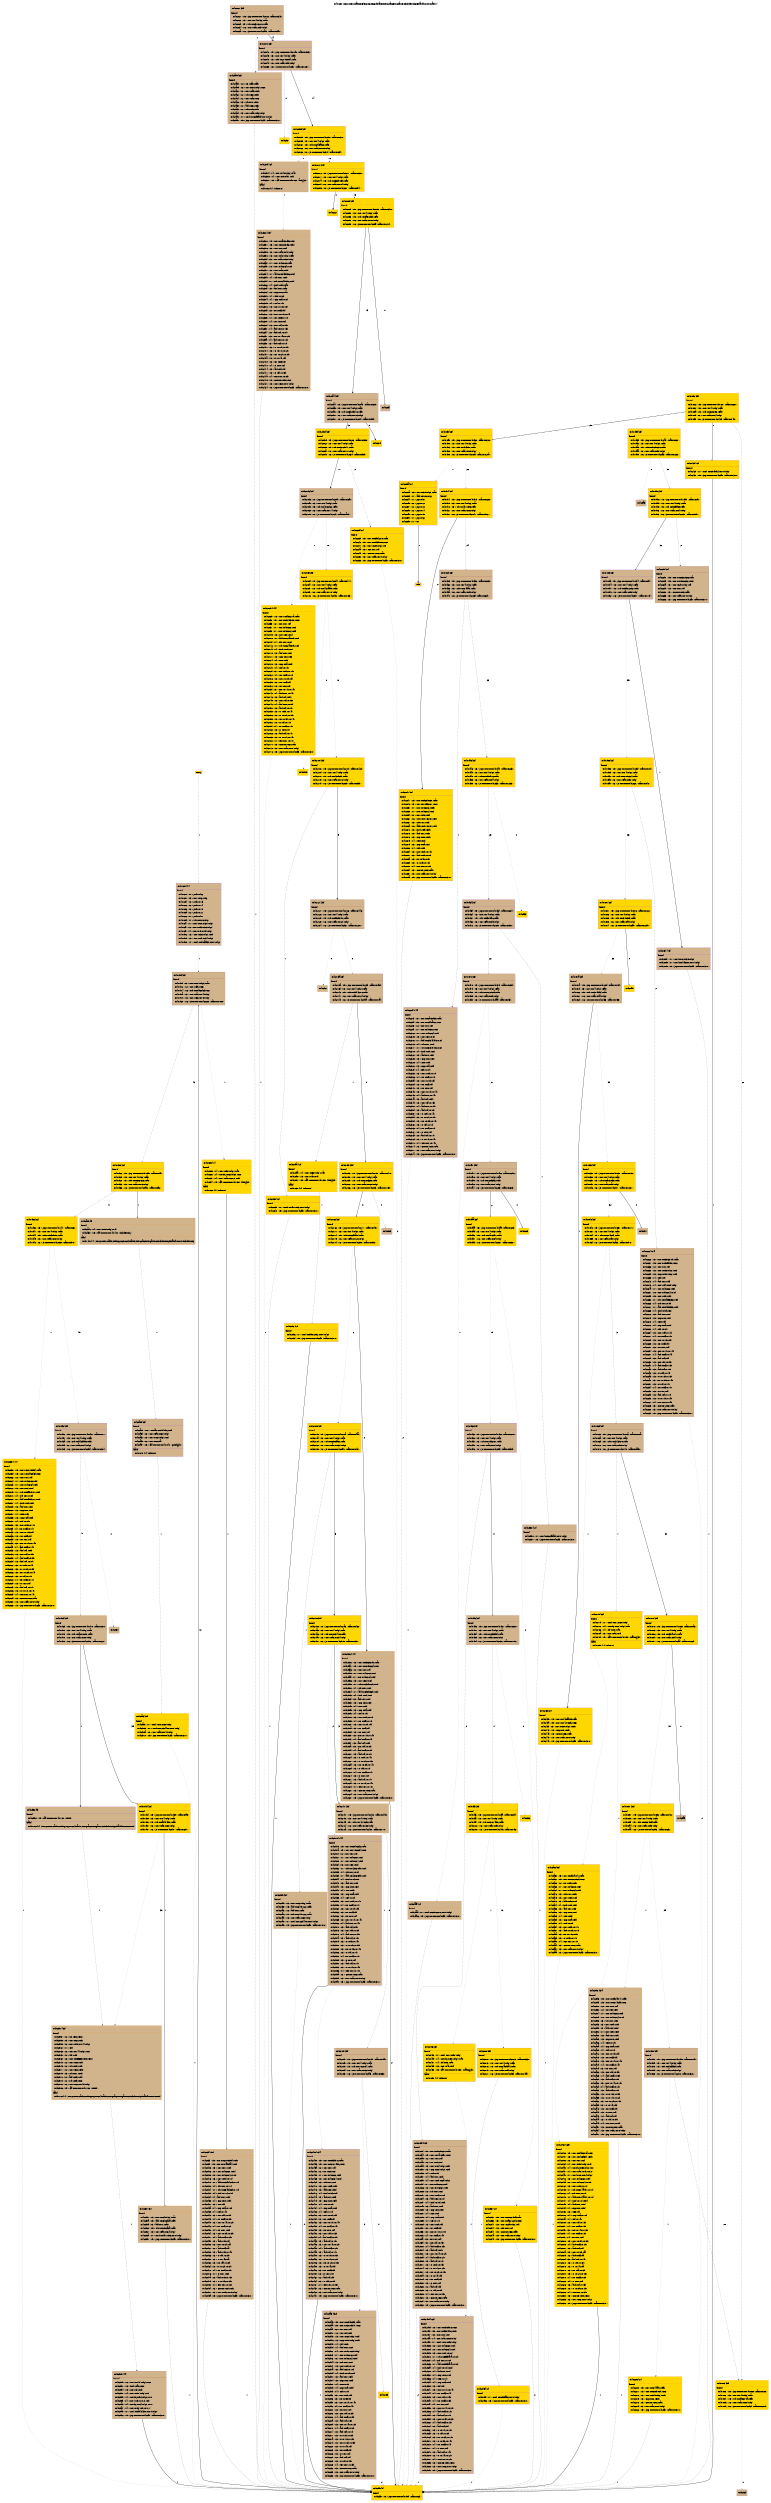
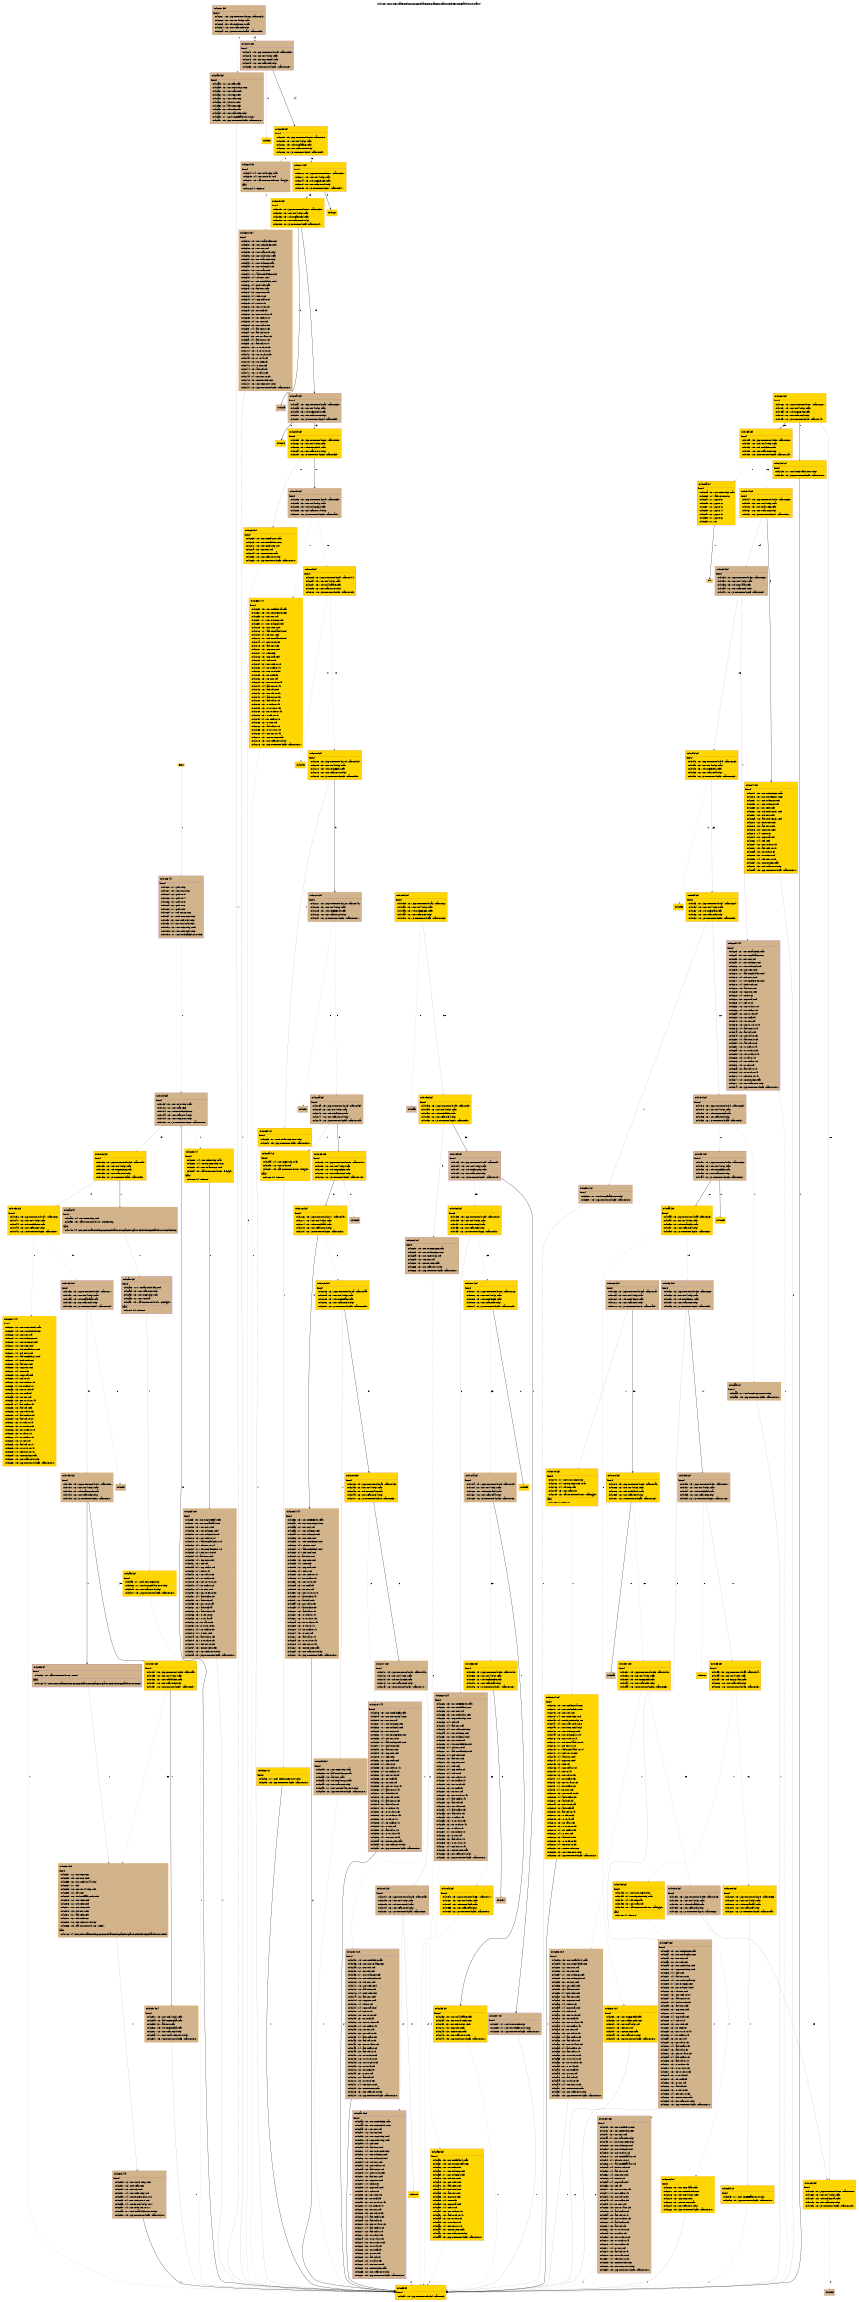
(271, 37) -> (253, 37)
(489, 914) -> (712, 907)
(613, 1334) -> none
none -> (432, 1781)
